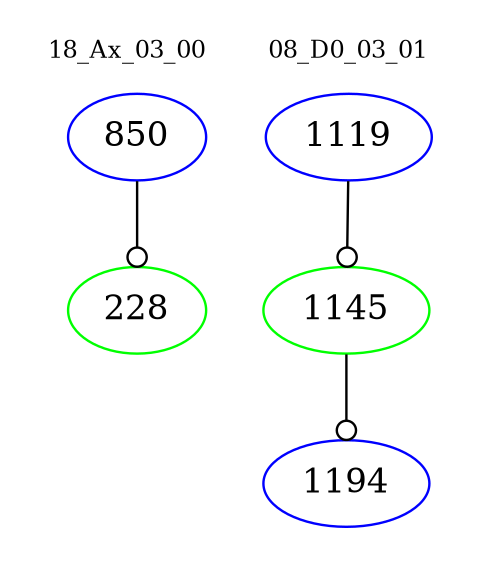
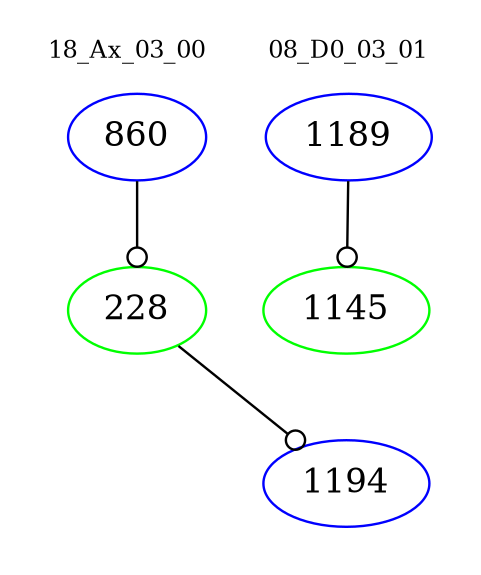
(137, 137) -> (137, 137)
(349, 137) -> (349, 137)
(346, 387) -> (230, 388)
